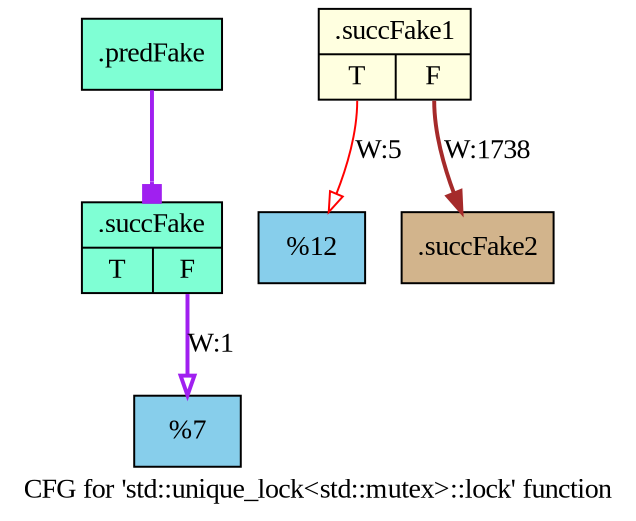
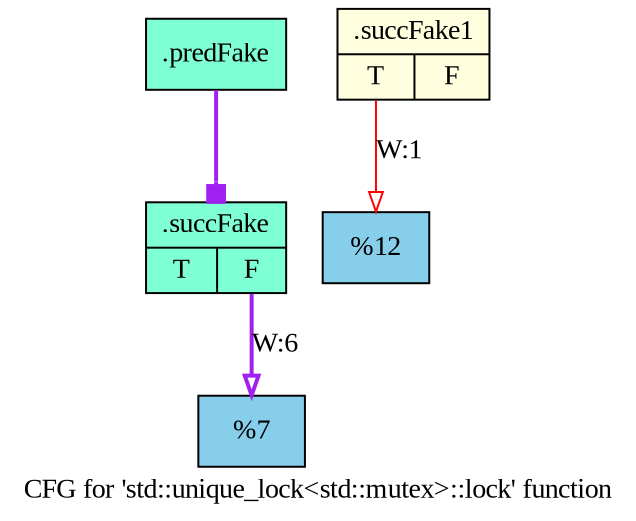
(379, 151) -> (400, 151)
(478, 248) -> none
(211, 344) -> (275, 344)
